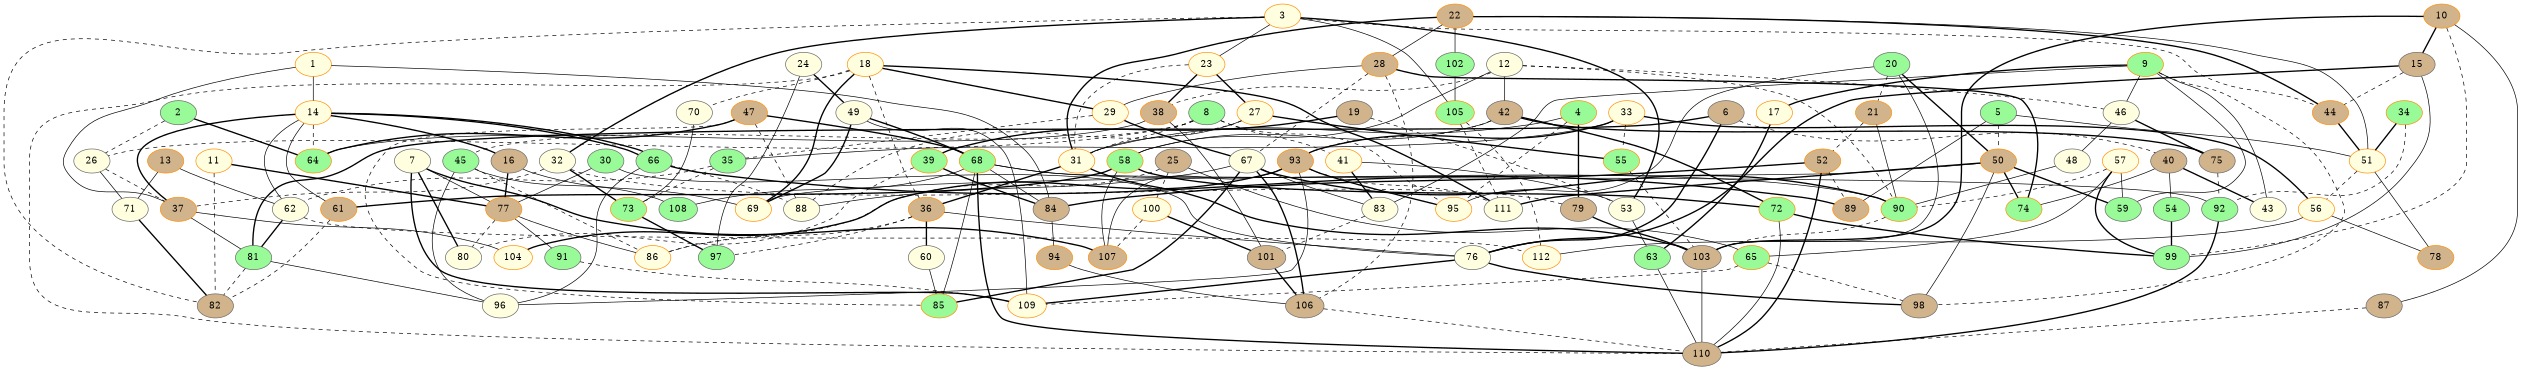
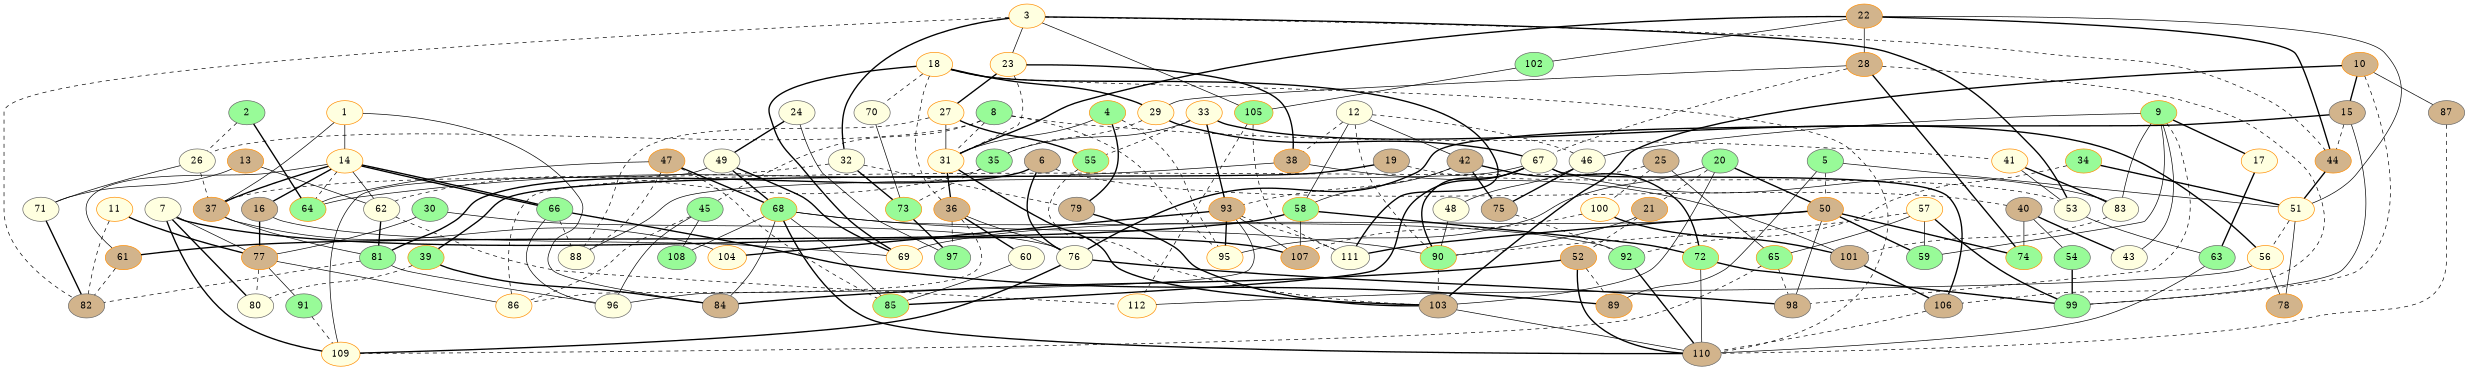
(531, 136) -> (484, 172)
(1055, 258) -> none
